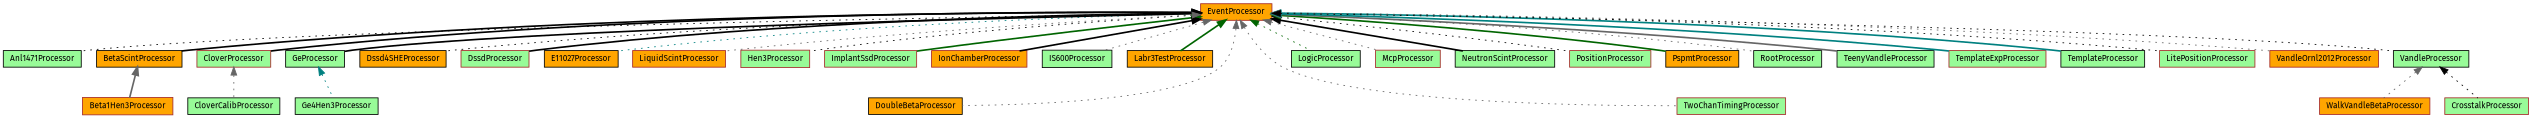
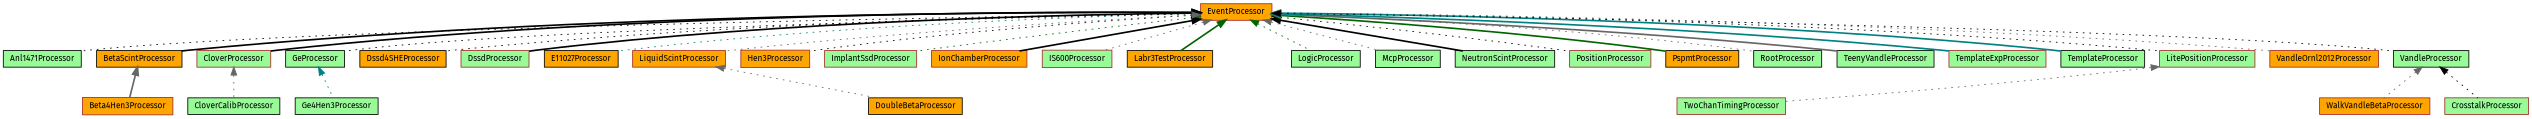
(577, 34) -> (577, 34)
(1054, 34) -> (1054, 34)
(775, 59) -> (775, 59)
(1077, 59) -> (1077, 59)
(1408, 59) -> (1408, 59)
(1115, 97) -> (801, 83)
(1450, 98) -> (1968, 86)
(128, 106) -> (128, 106)
